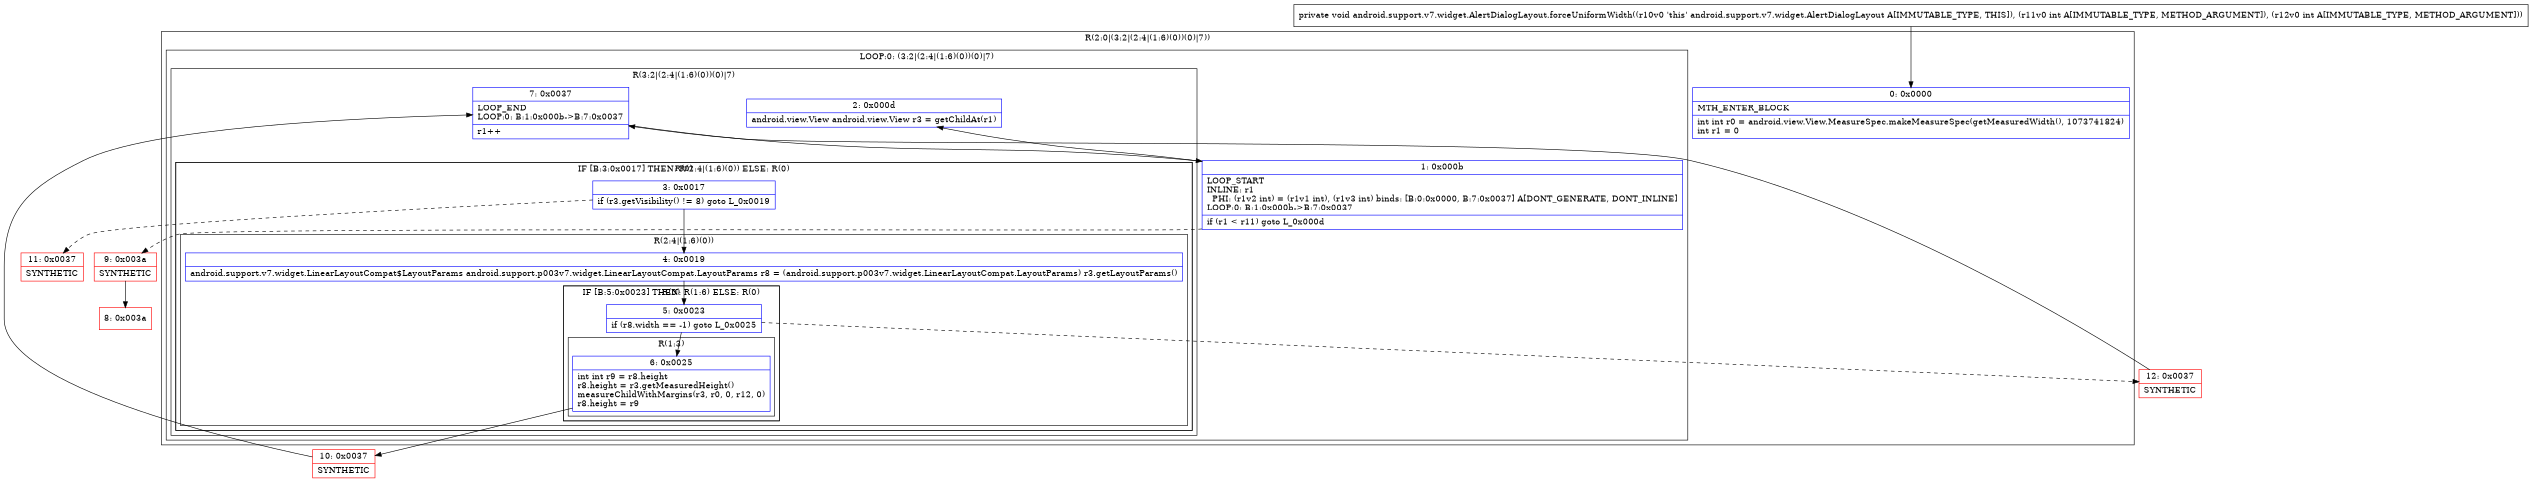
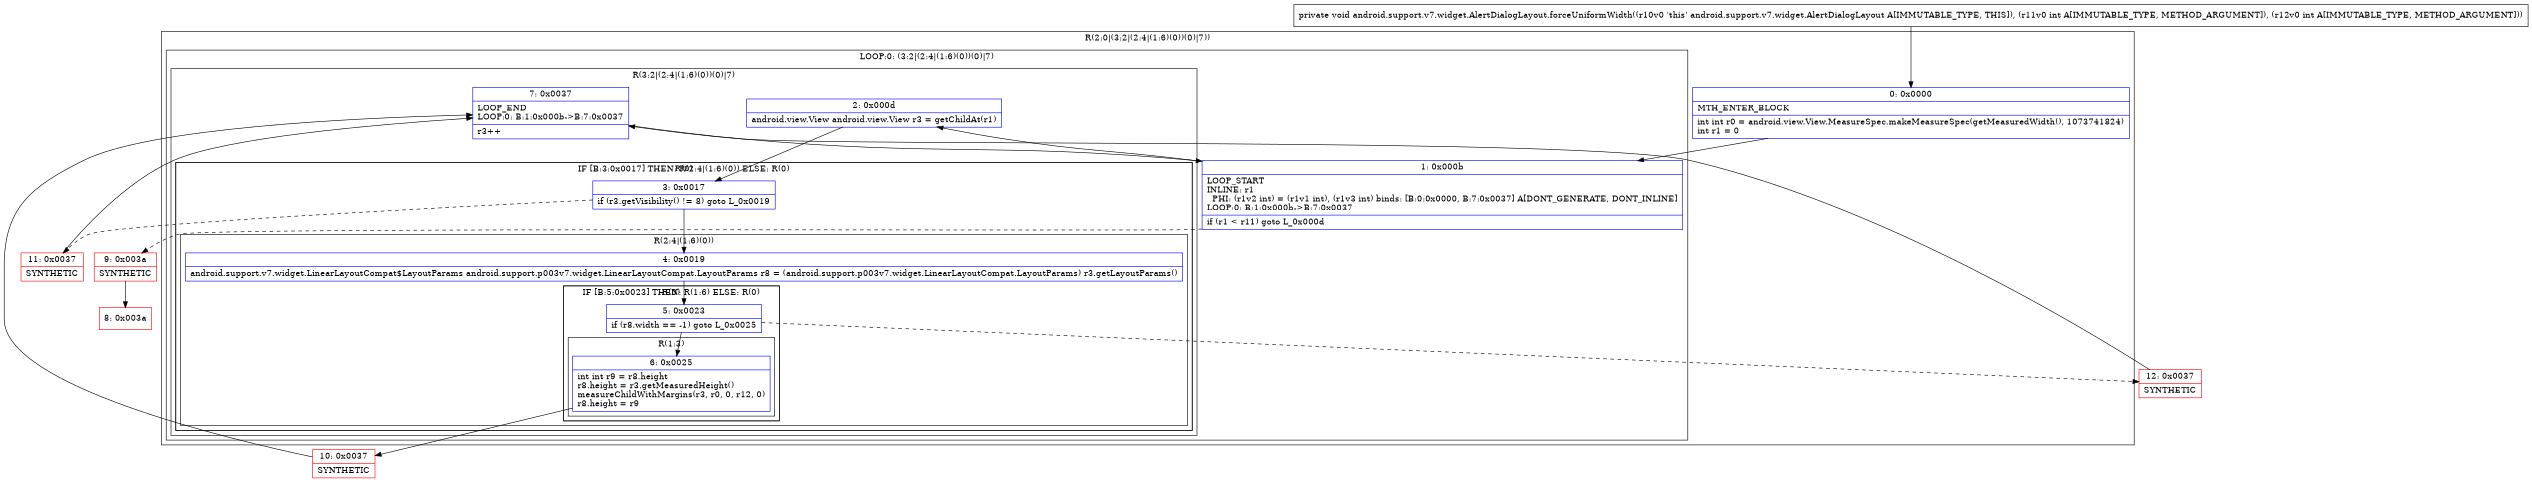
(490, 131) -> (490, 131)
none -> (247, 142)
none -> (1706, 149)
none -> (782, 153)
